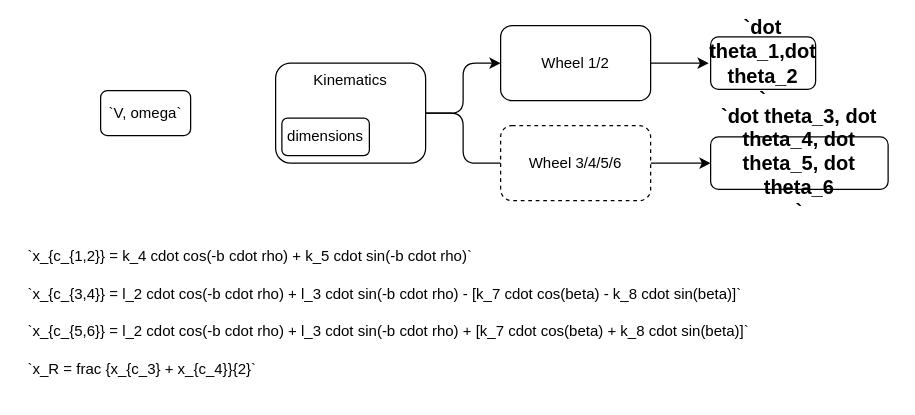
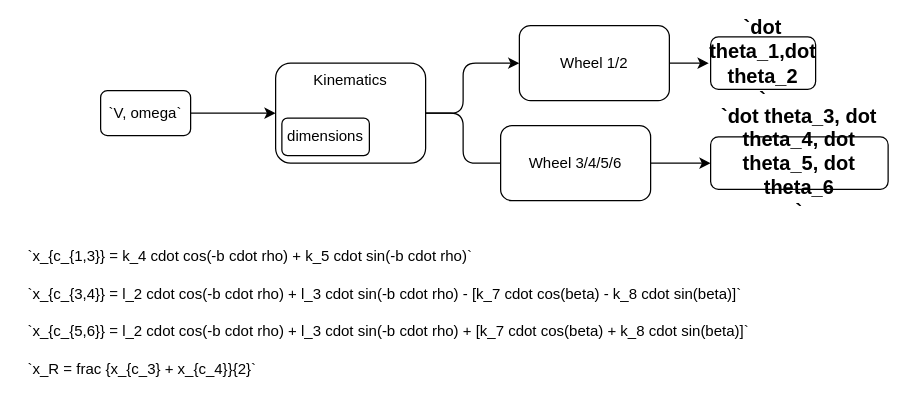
(576, 63) -> (594, 63)
none -> (229, 113)
(576, 163) -> (576, 163)
(291, 257) -> (291, 257)
